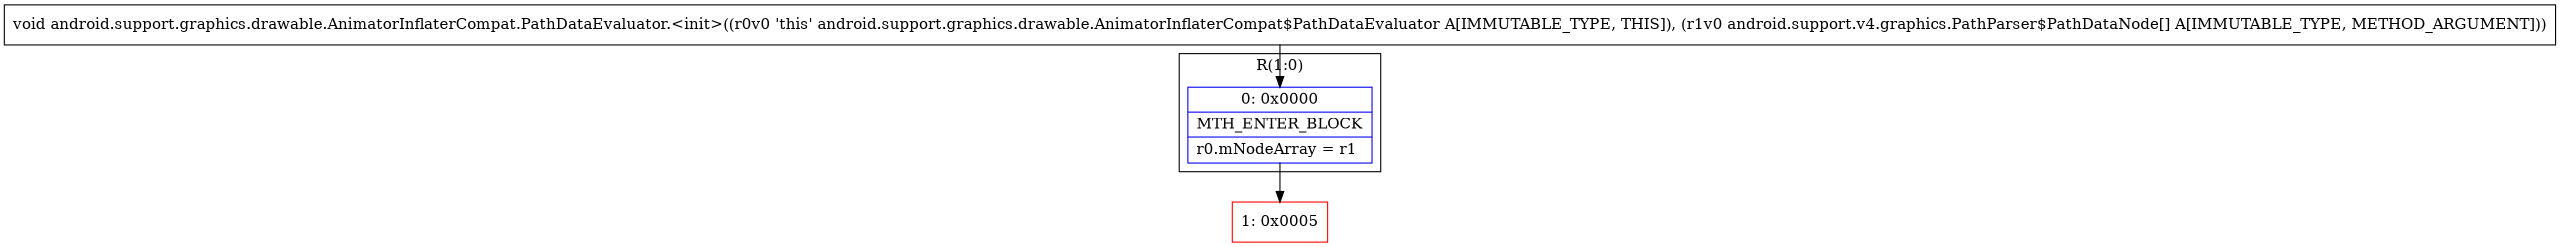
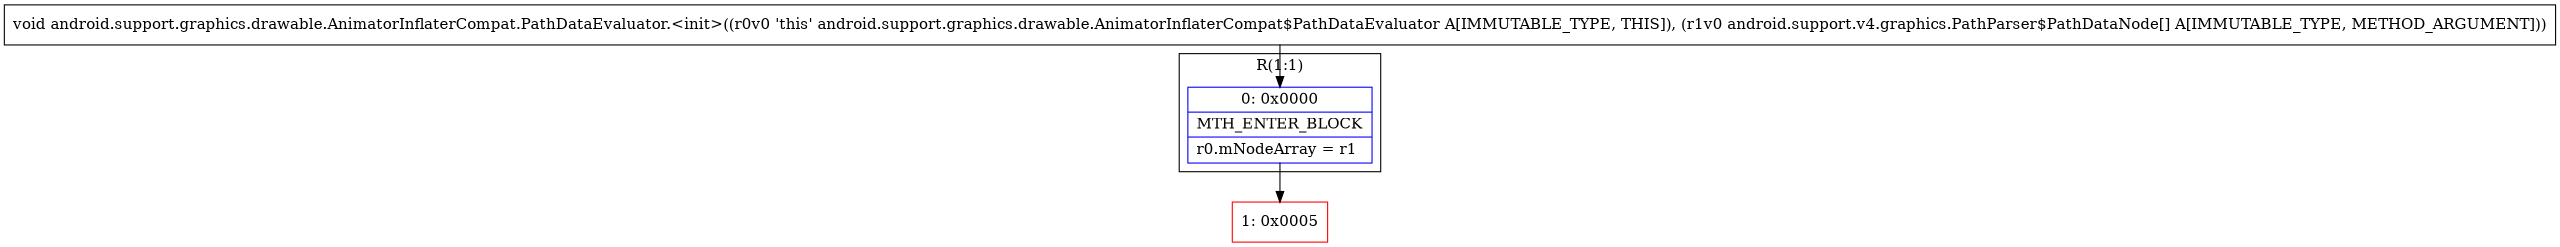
(1280, 66) -> (1280, 66)
